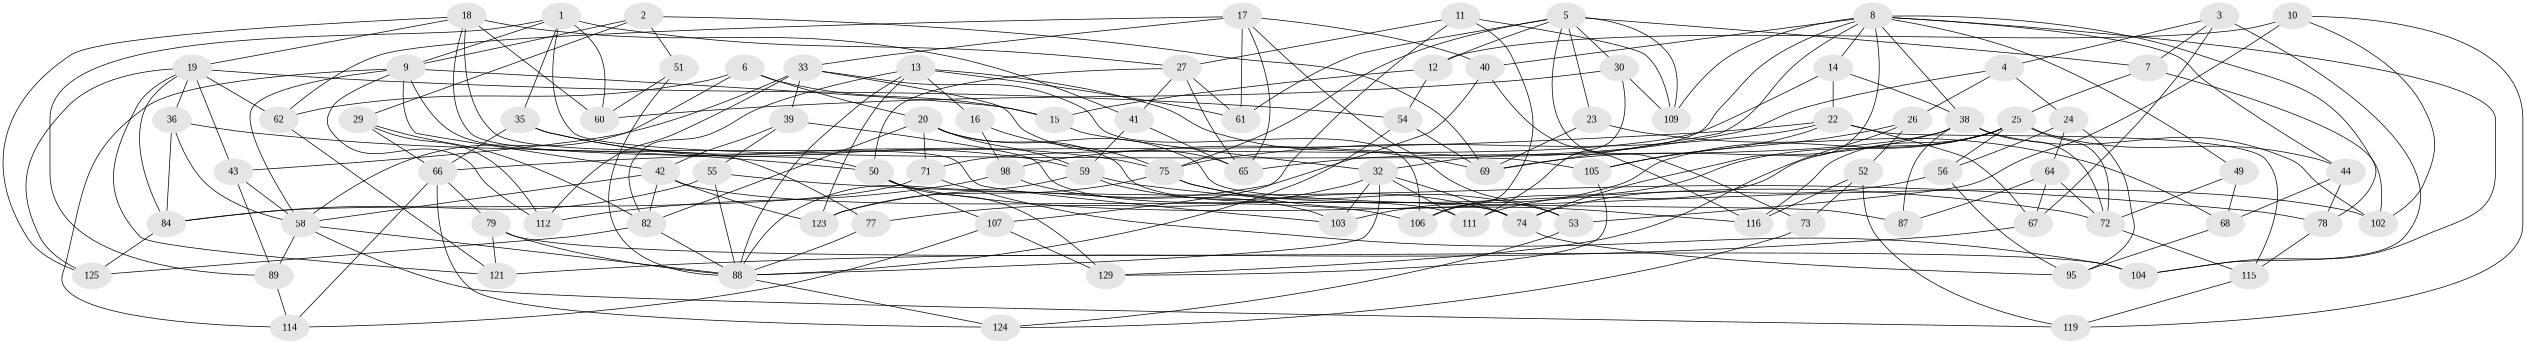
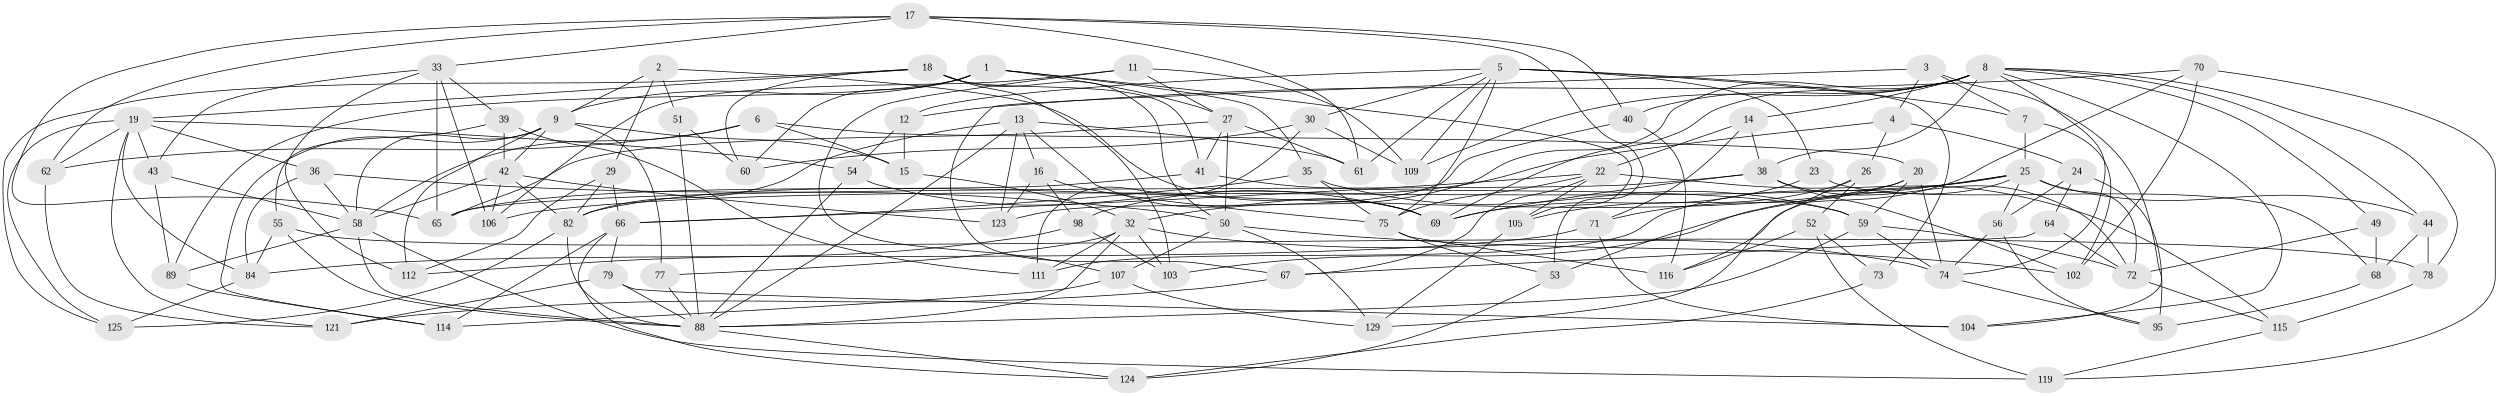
(2292, 16) -> (2199, 68)
(990, 193) -> (1019, 198)
(1903, 224) -> none
